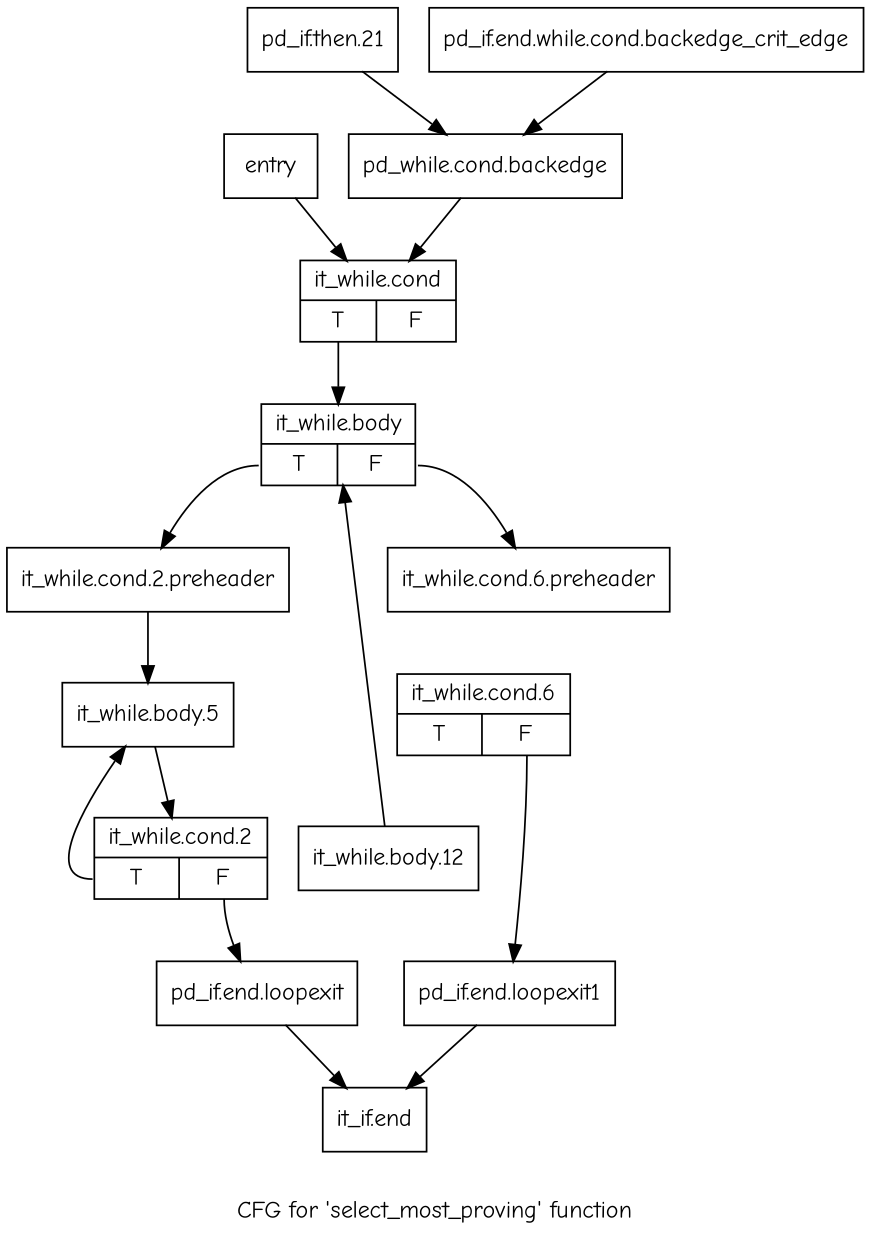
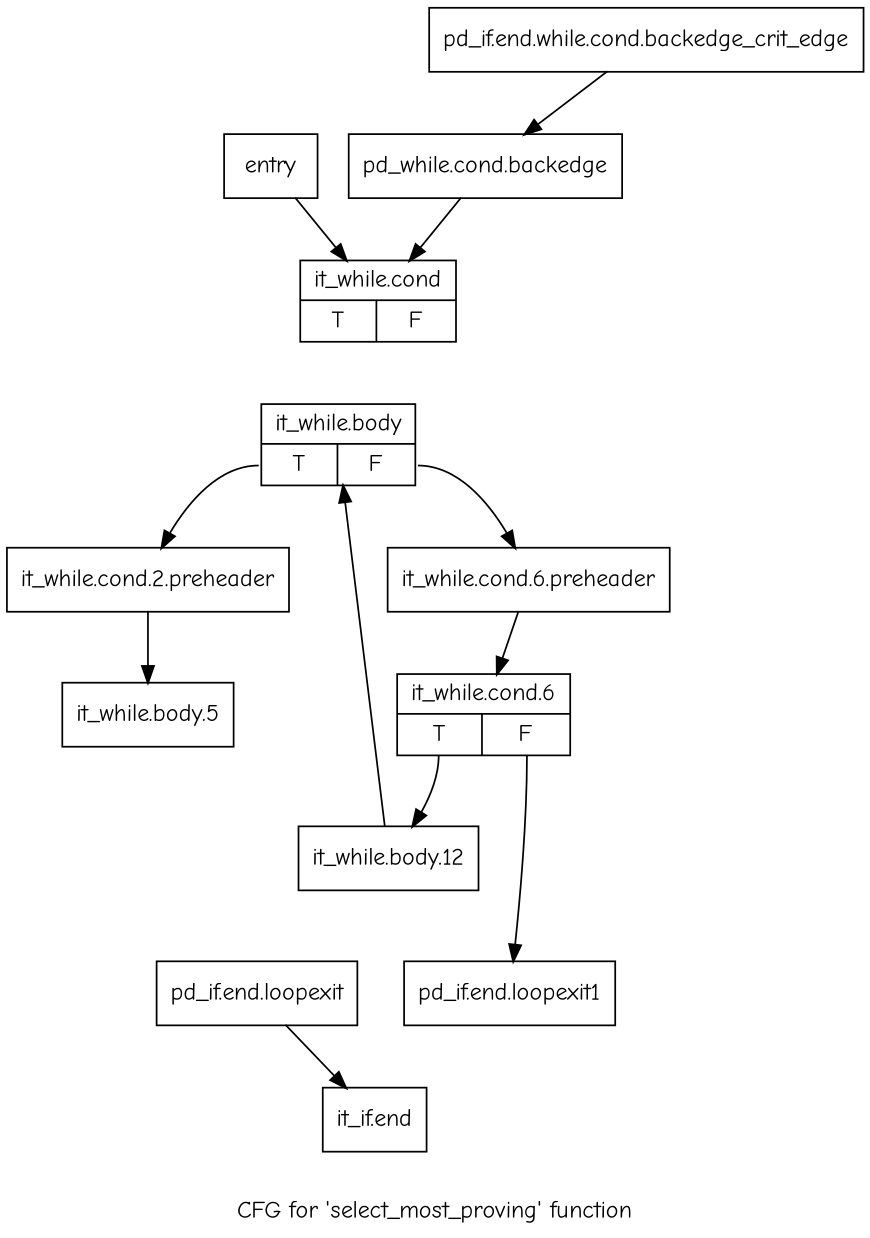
(323, 40) -> none
(338, 364) -> none
none -> (510, 635)
none -> (434, 785)
(181, 858) -> none
(449, 1051) -> none
